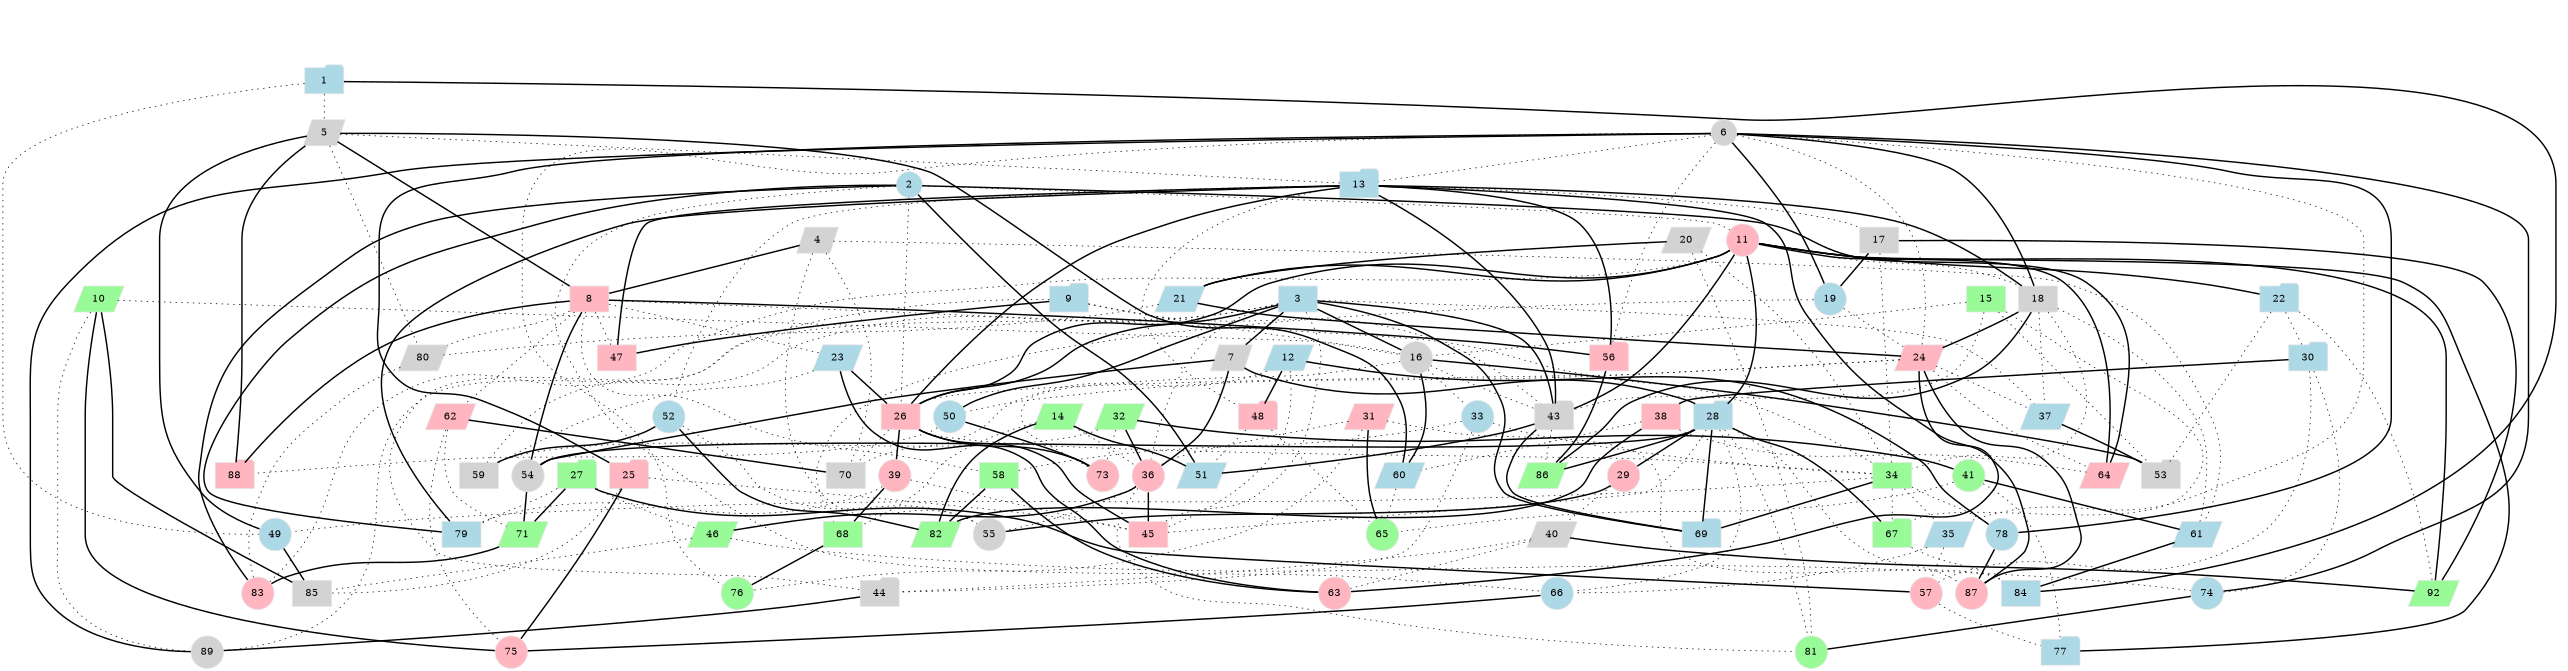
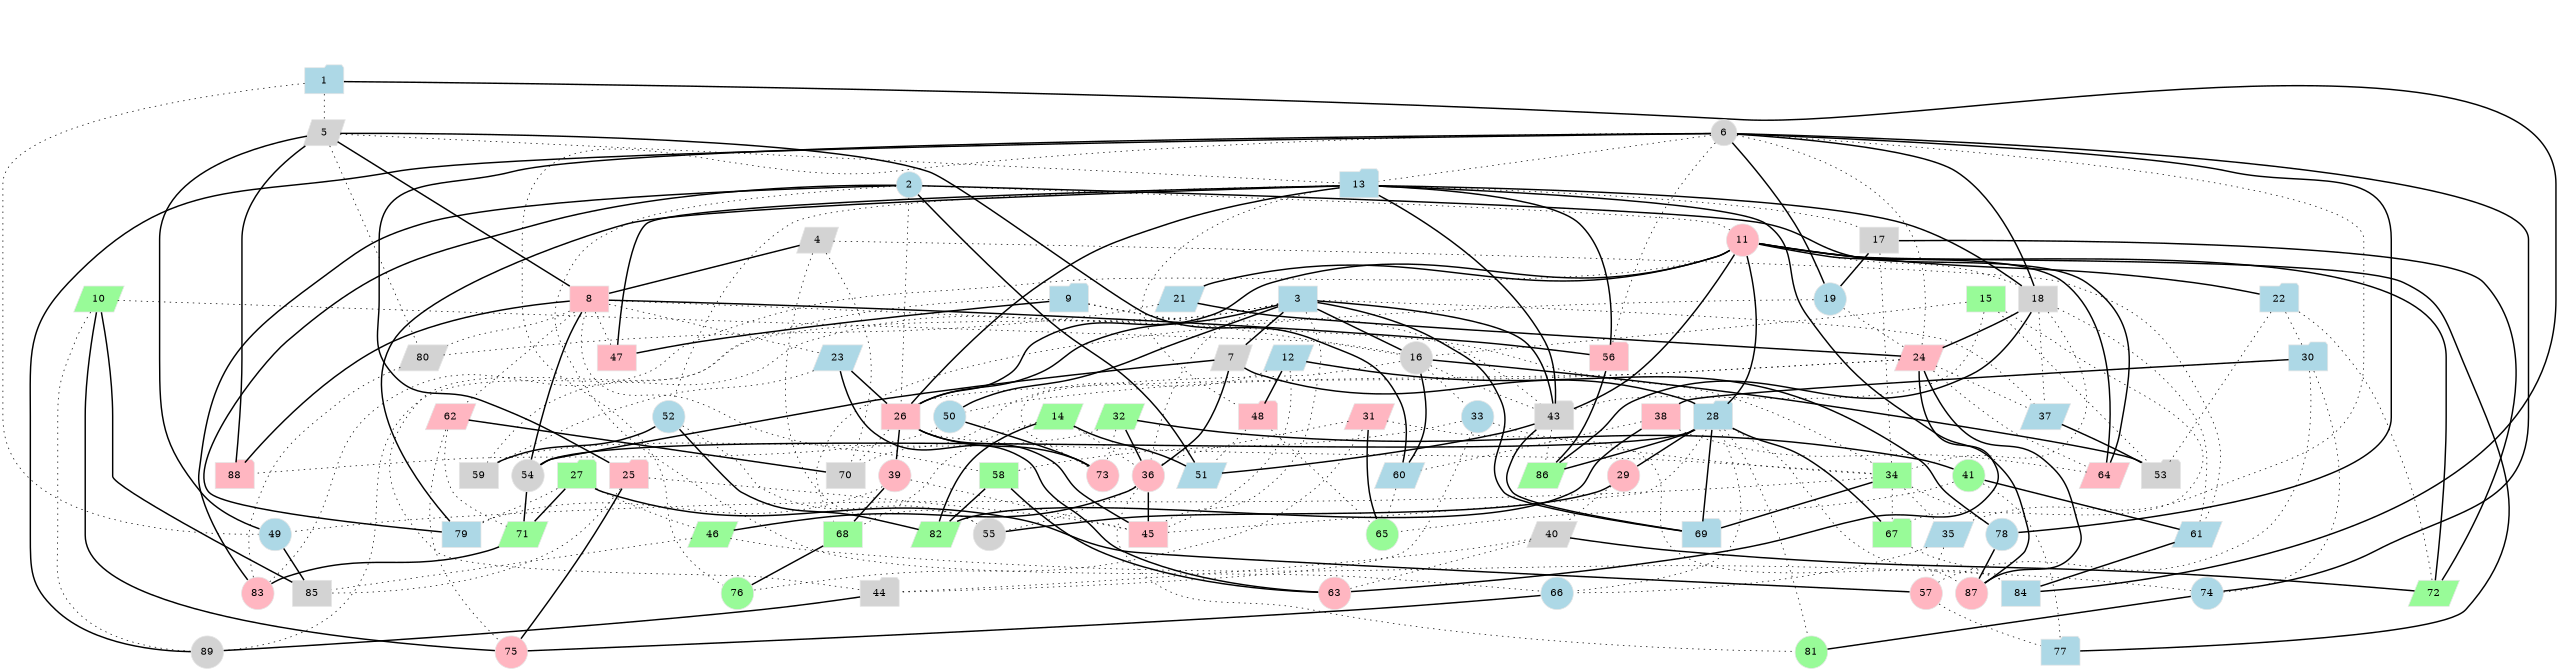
(1686, 240) -> none
(2434, 593) -> (2434, 593)
